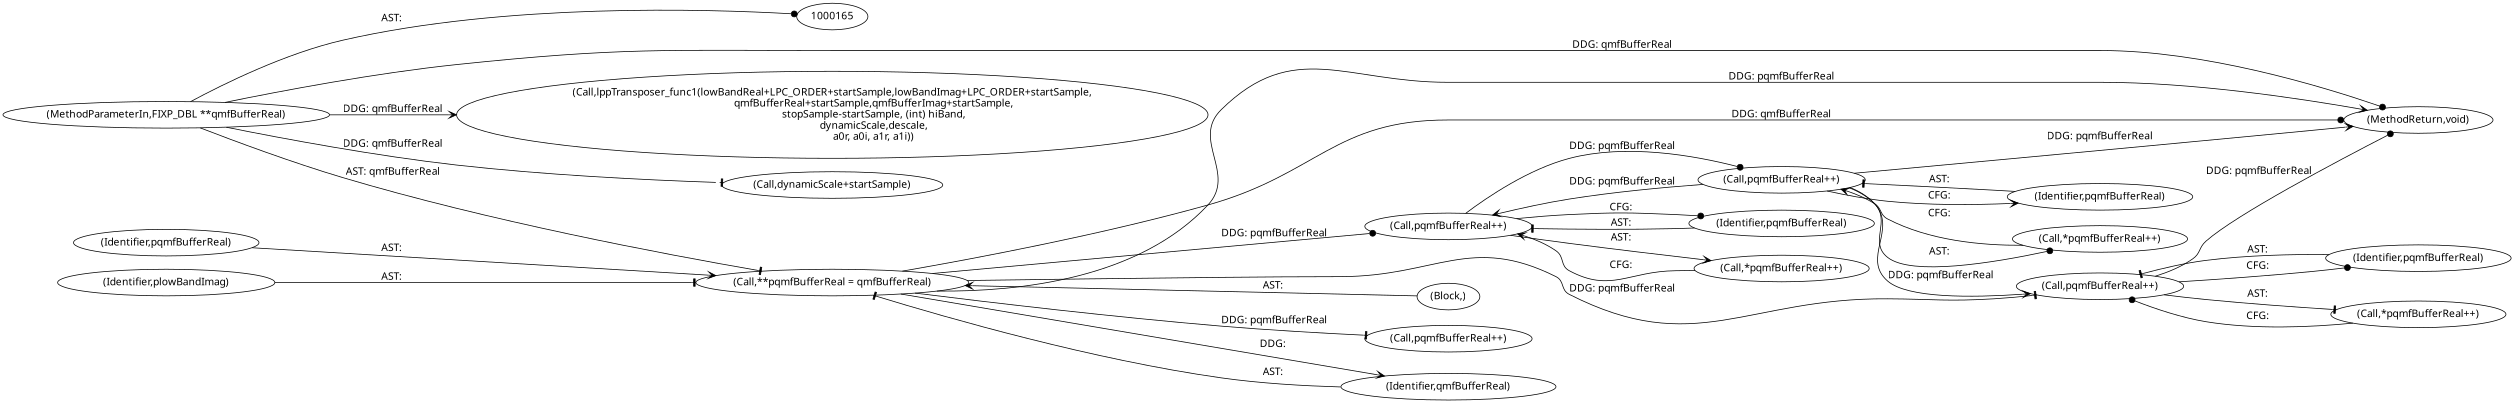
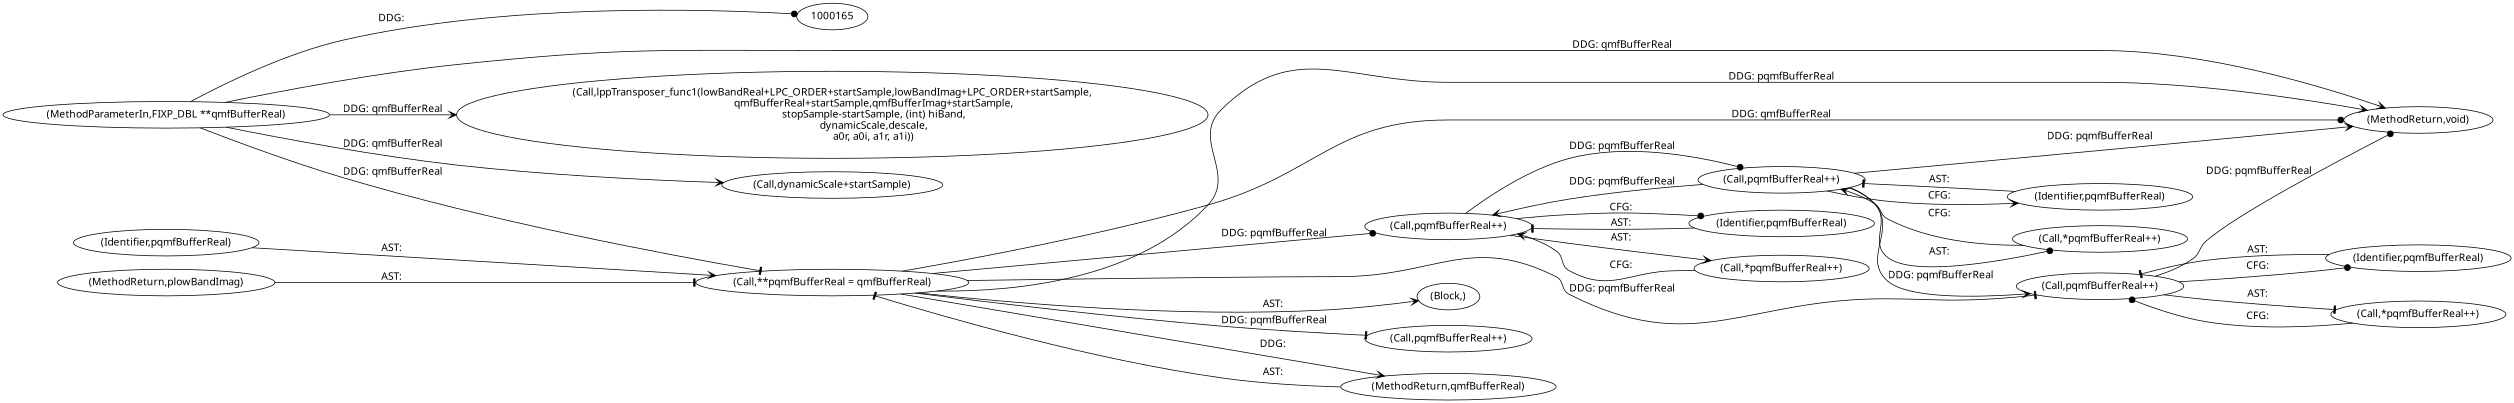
(393, 18) -> (393, 18)
(1304, 51) -> (1304, 51)
(470, 166) -> (470, 166)
(393, 172) -> (393, 172)
(166, 283) -> (166, 283)
(1195, 291) -> (1164, 311)
(1448, 387) -> (1448, 387)
